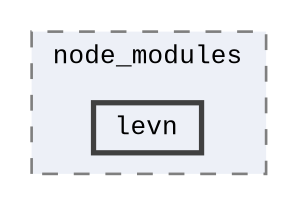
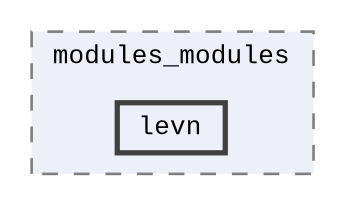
(149, 57) -> (173, 57)
